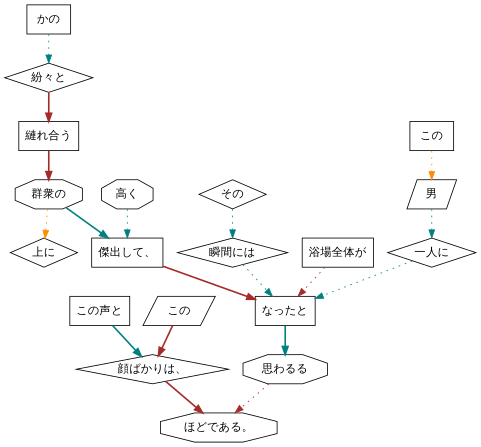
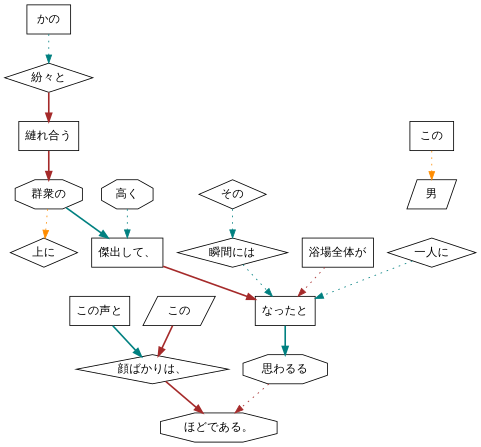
(432, 220) -> none
